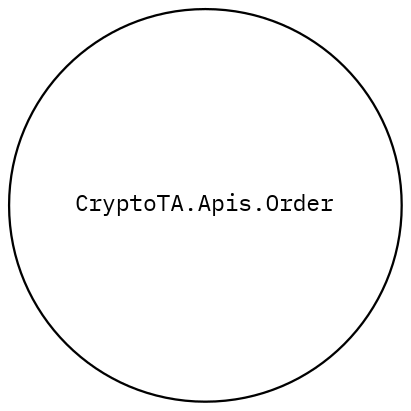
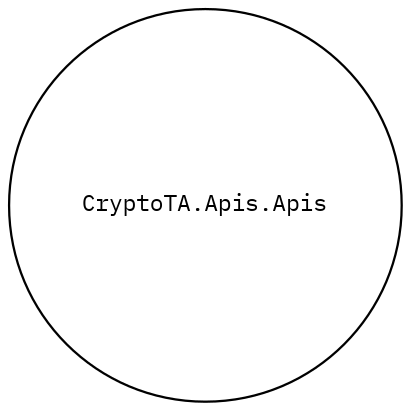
(205, 205) -> (205, 205)
